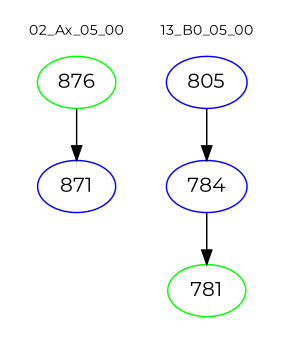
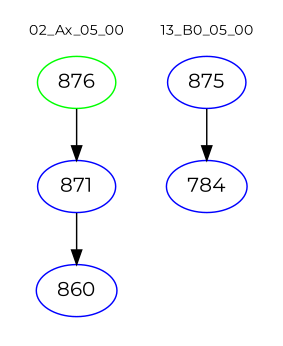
(207, 82) -> (207, 82)
none -> (77, 291)
(207, 291) -> none
